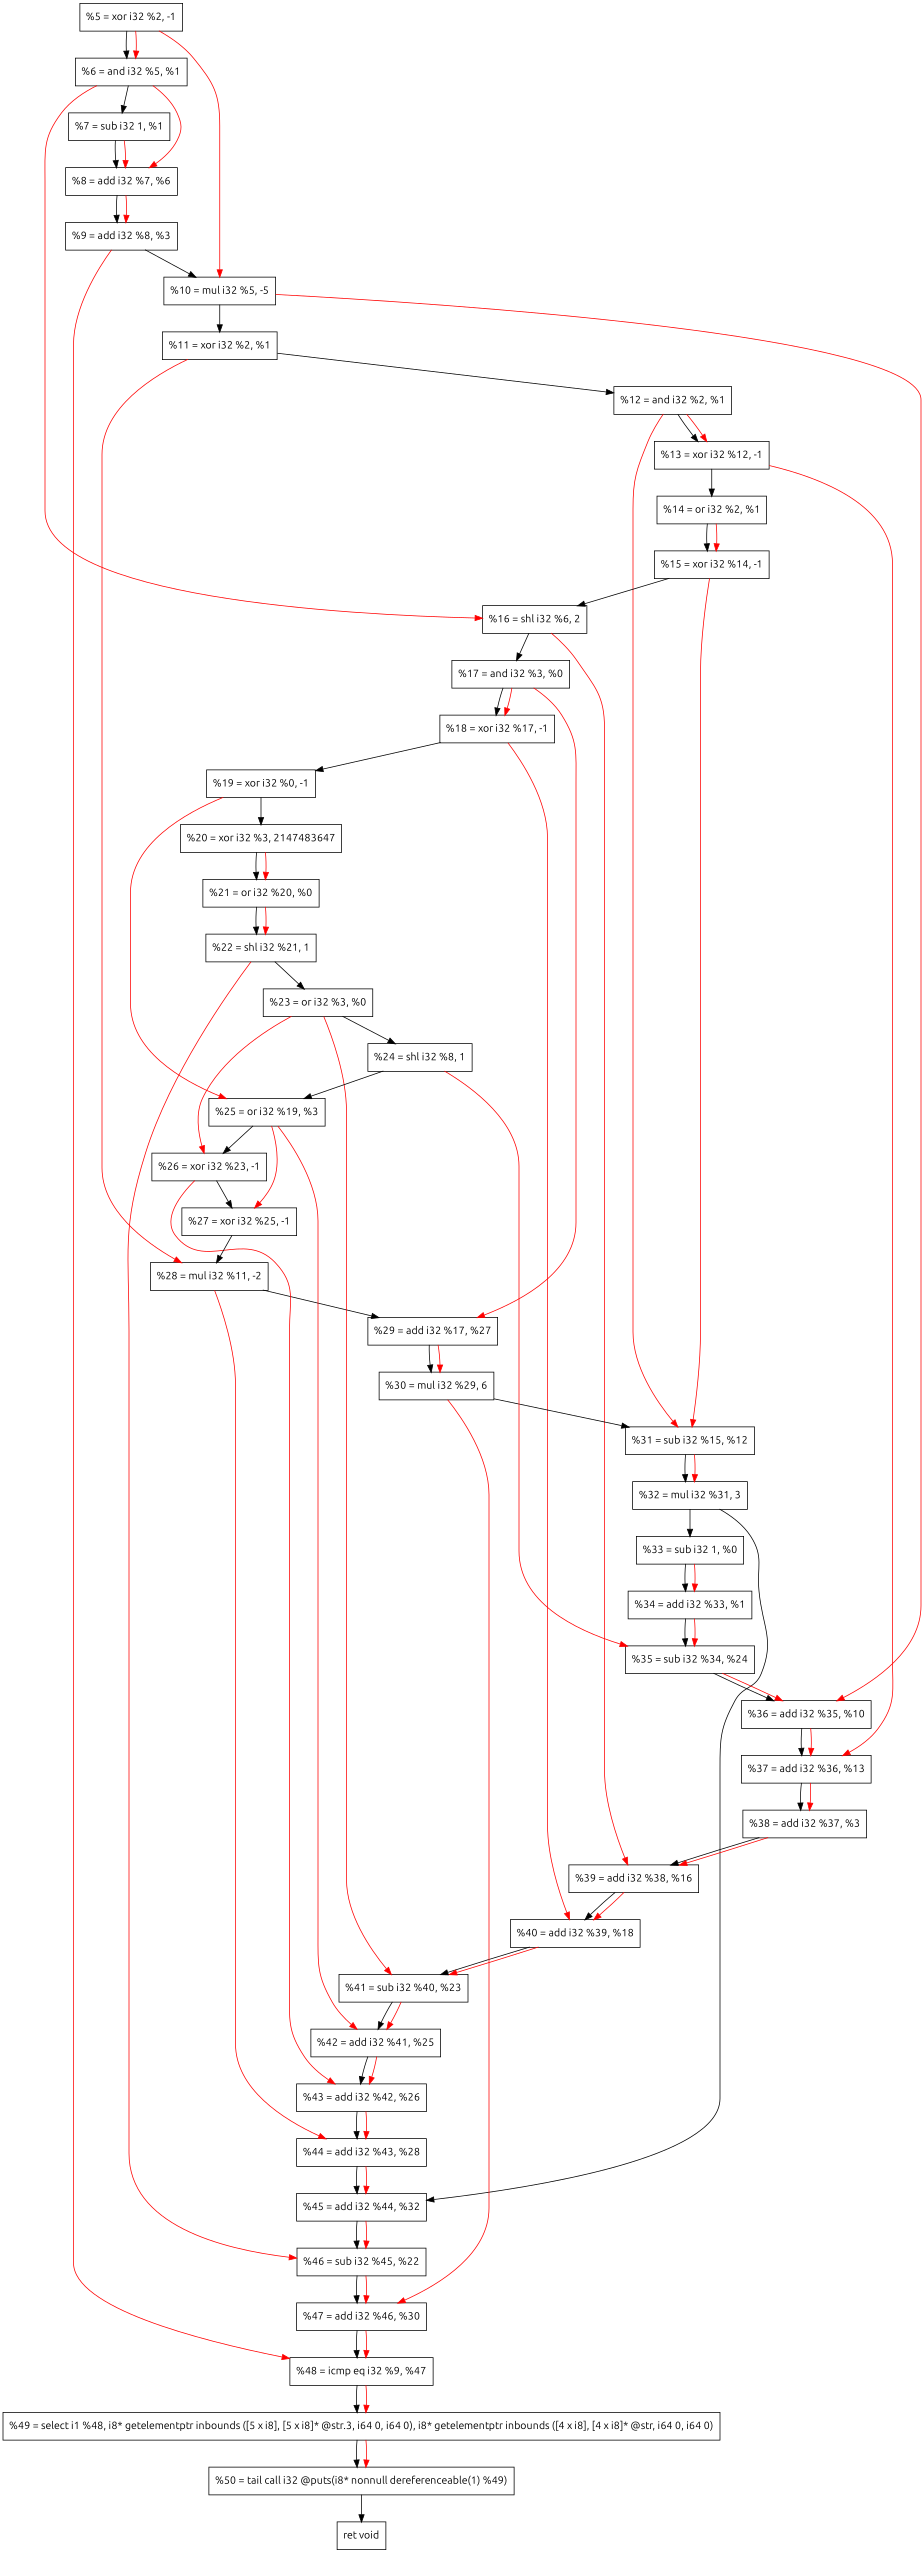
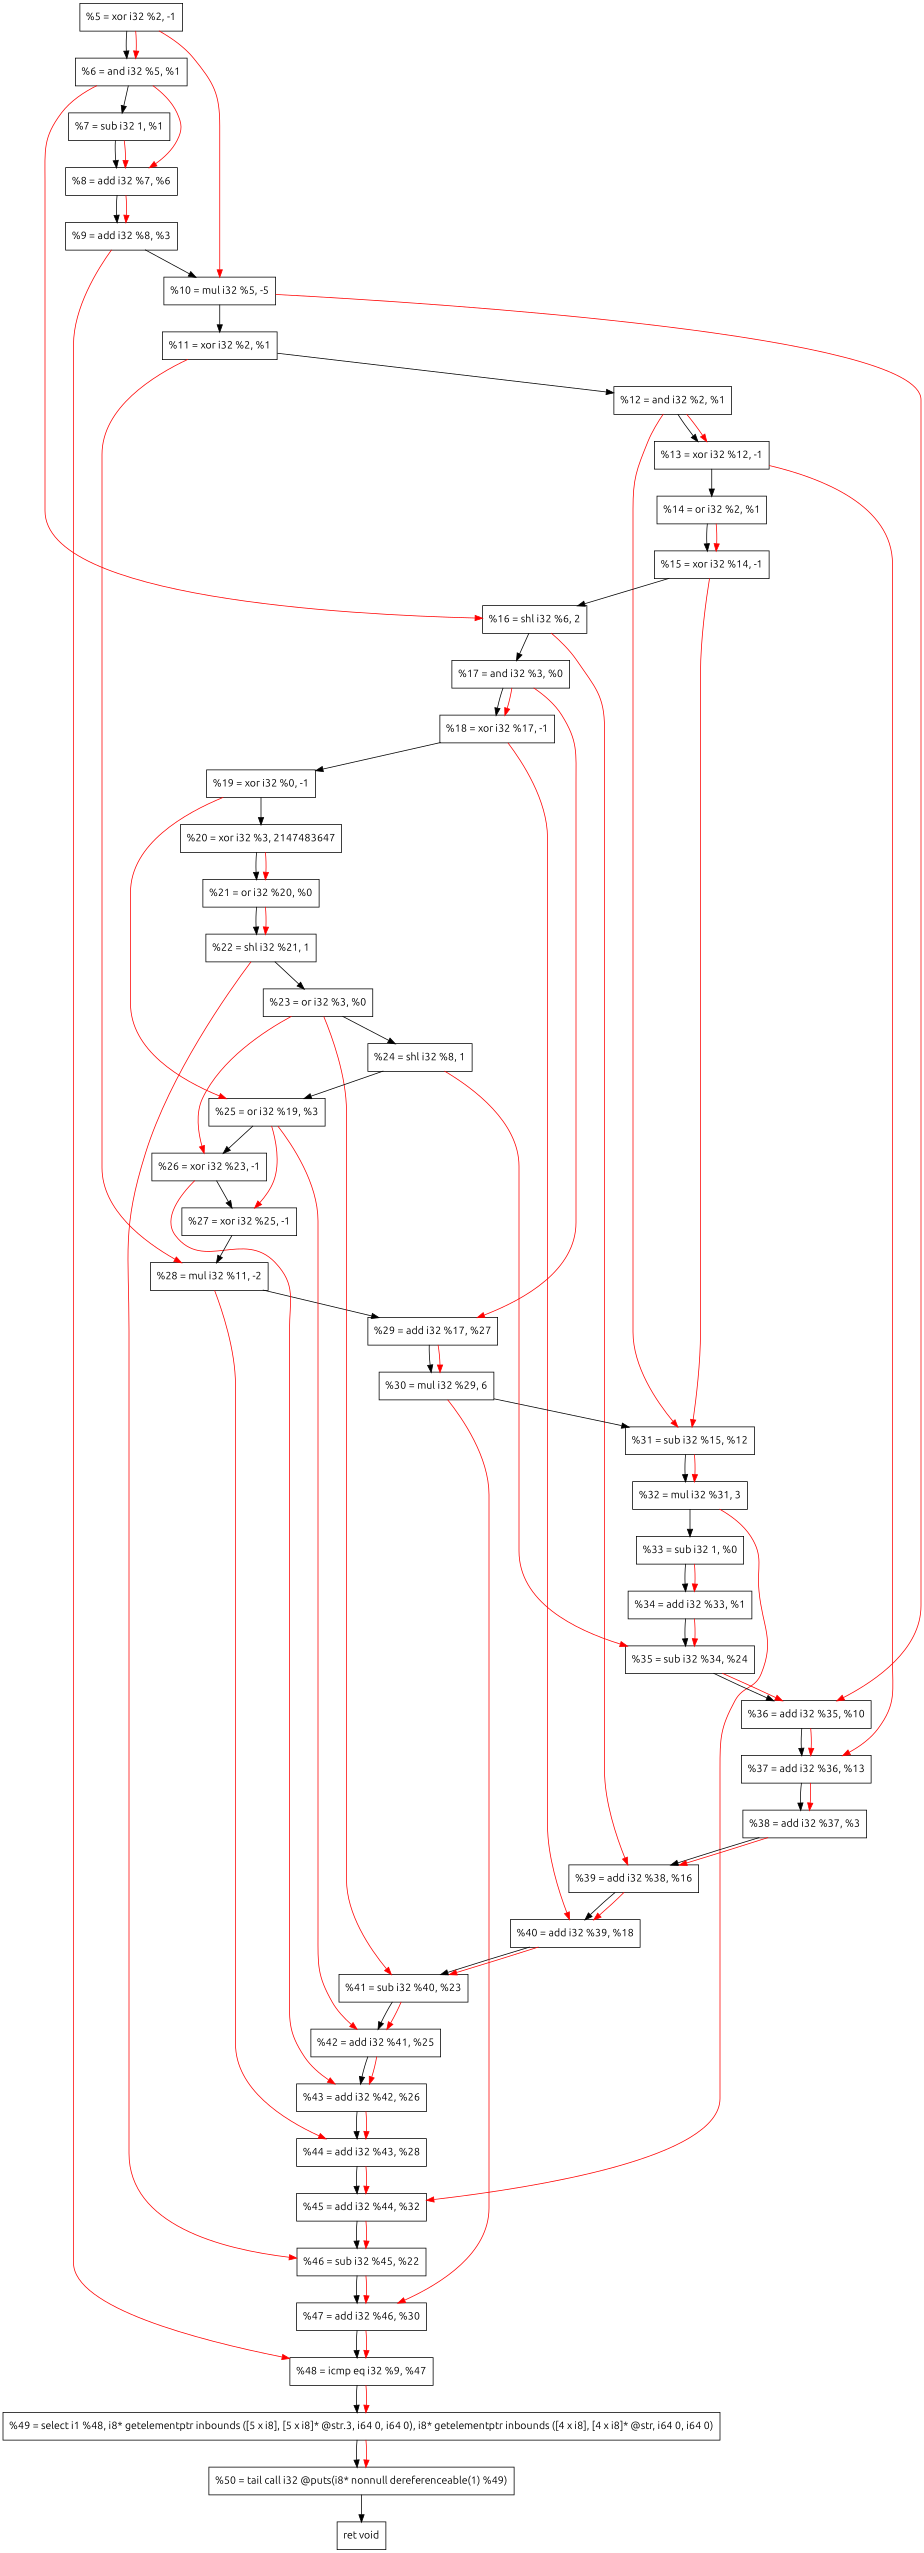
(720, 1946) -> (720, 1946)
